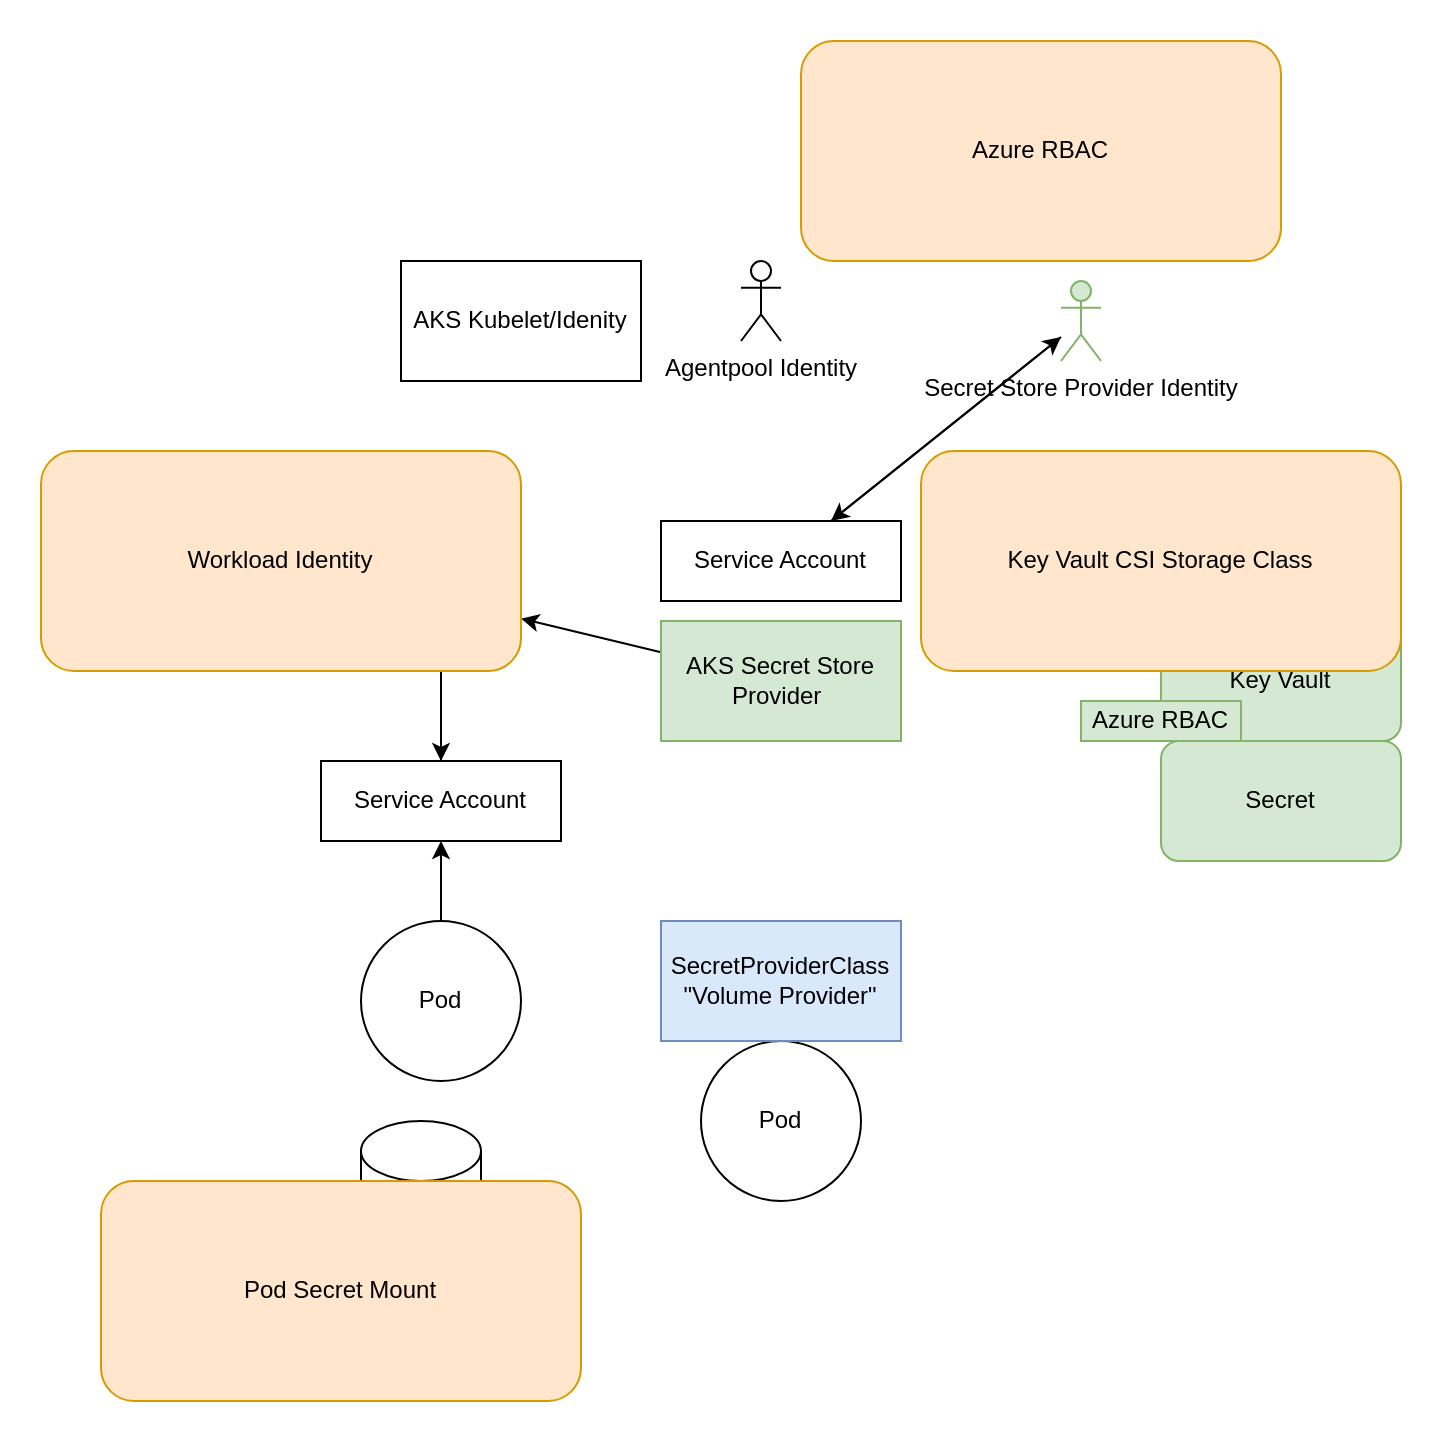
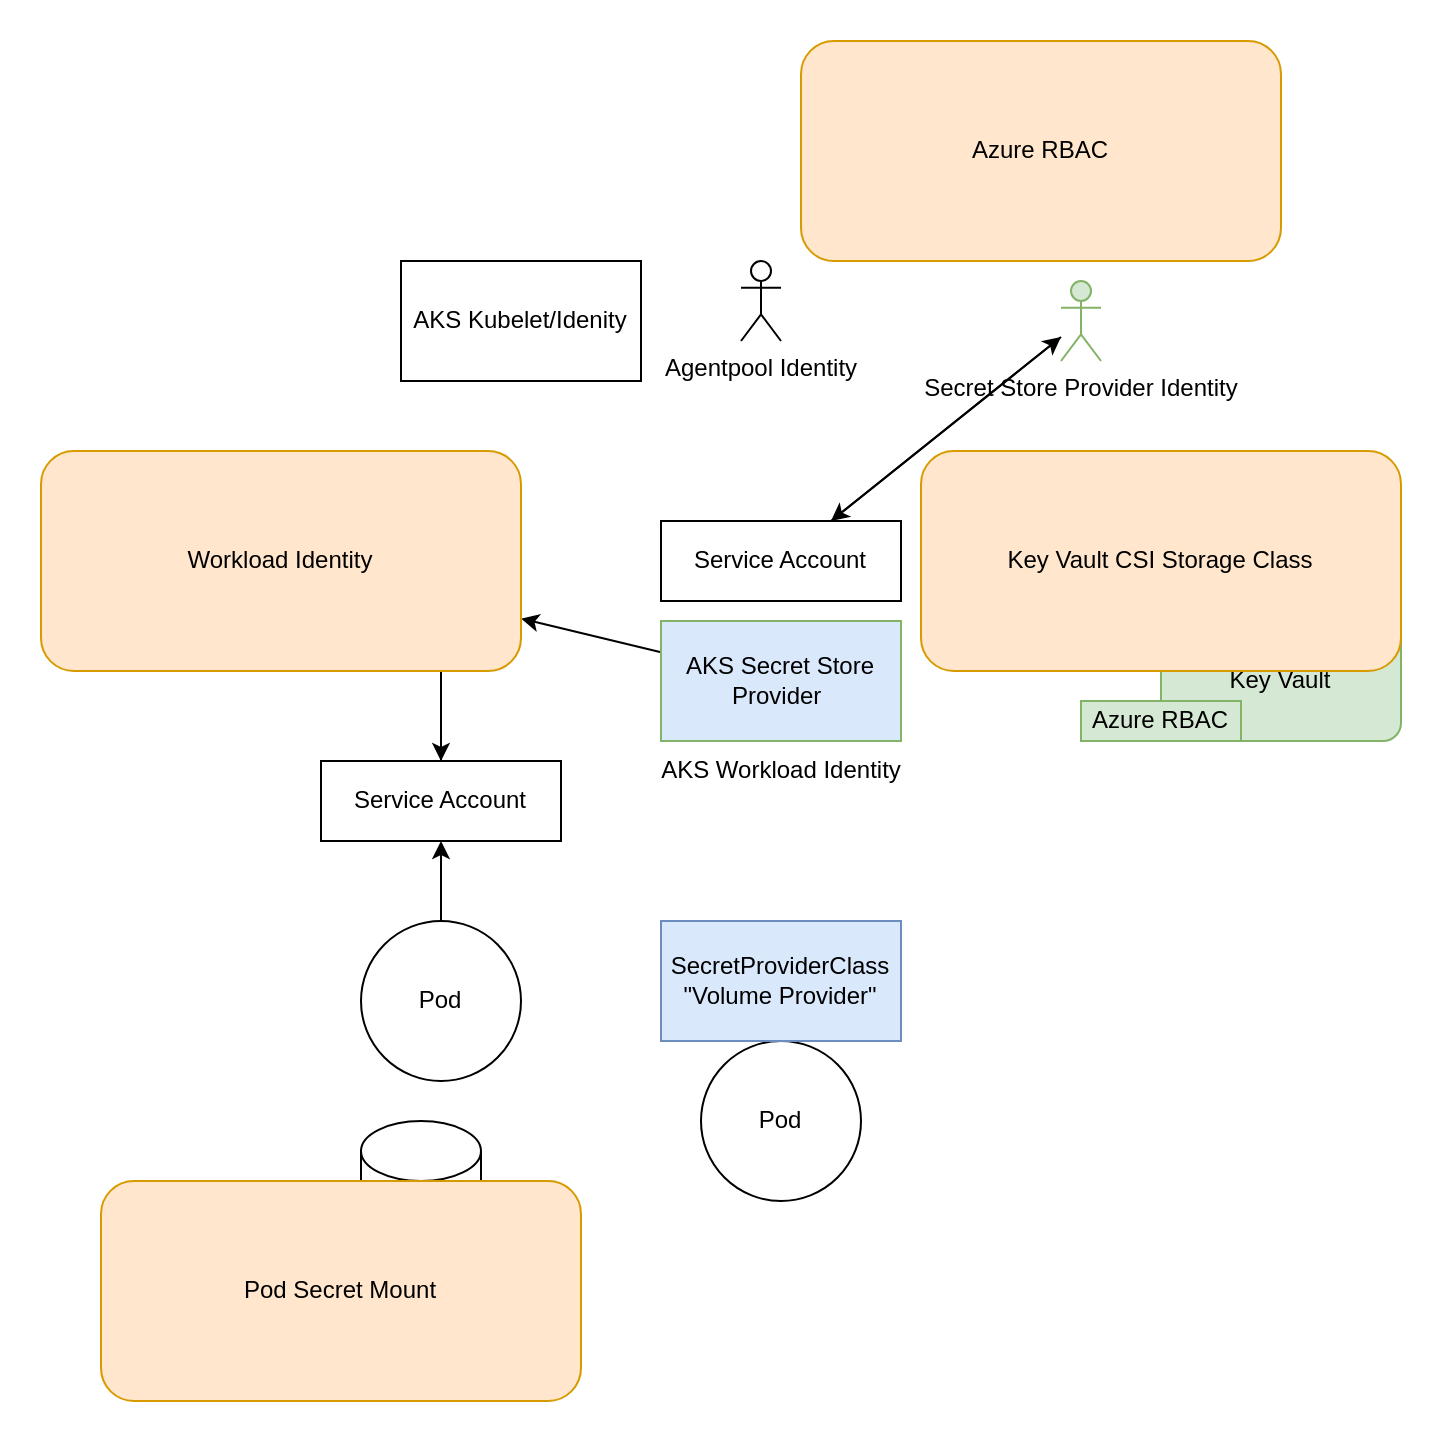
(781, 681) -> (781, 681)
none -> (781, 771)
(1281, 801) -> none
